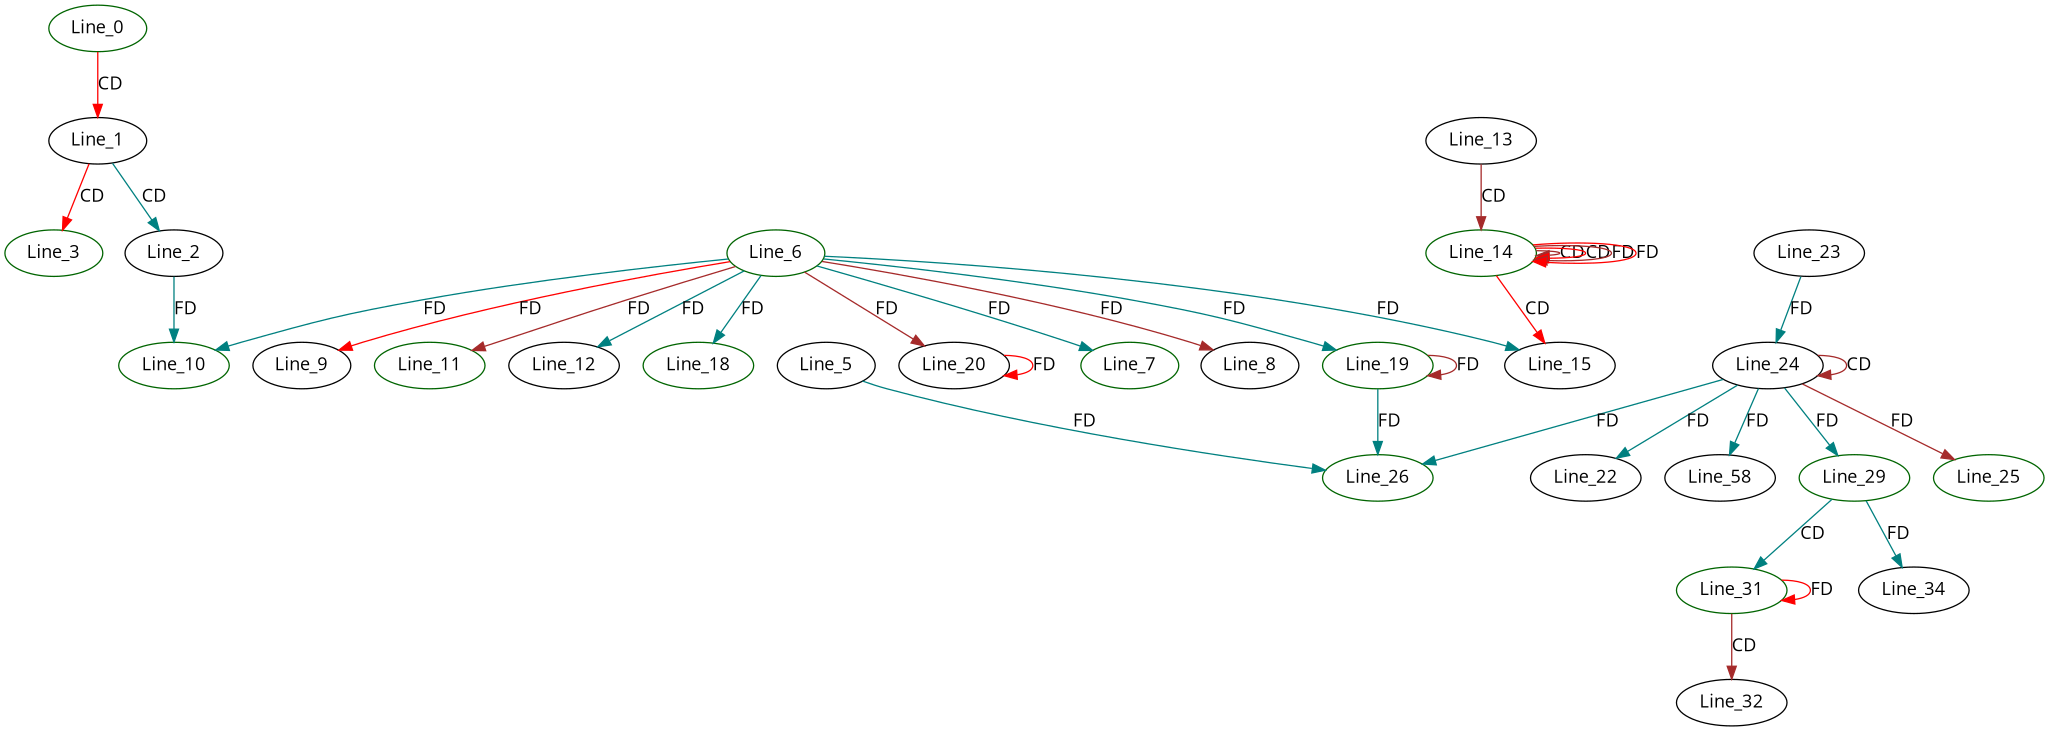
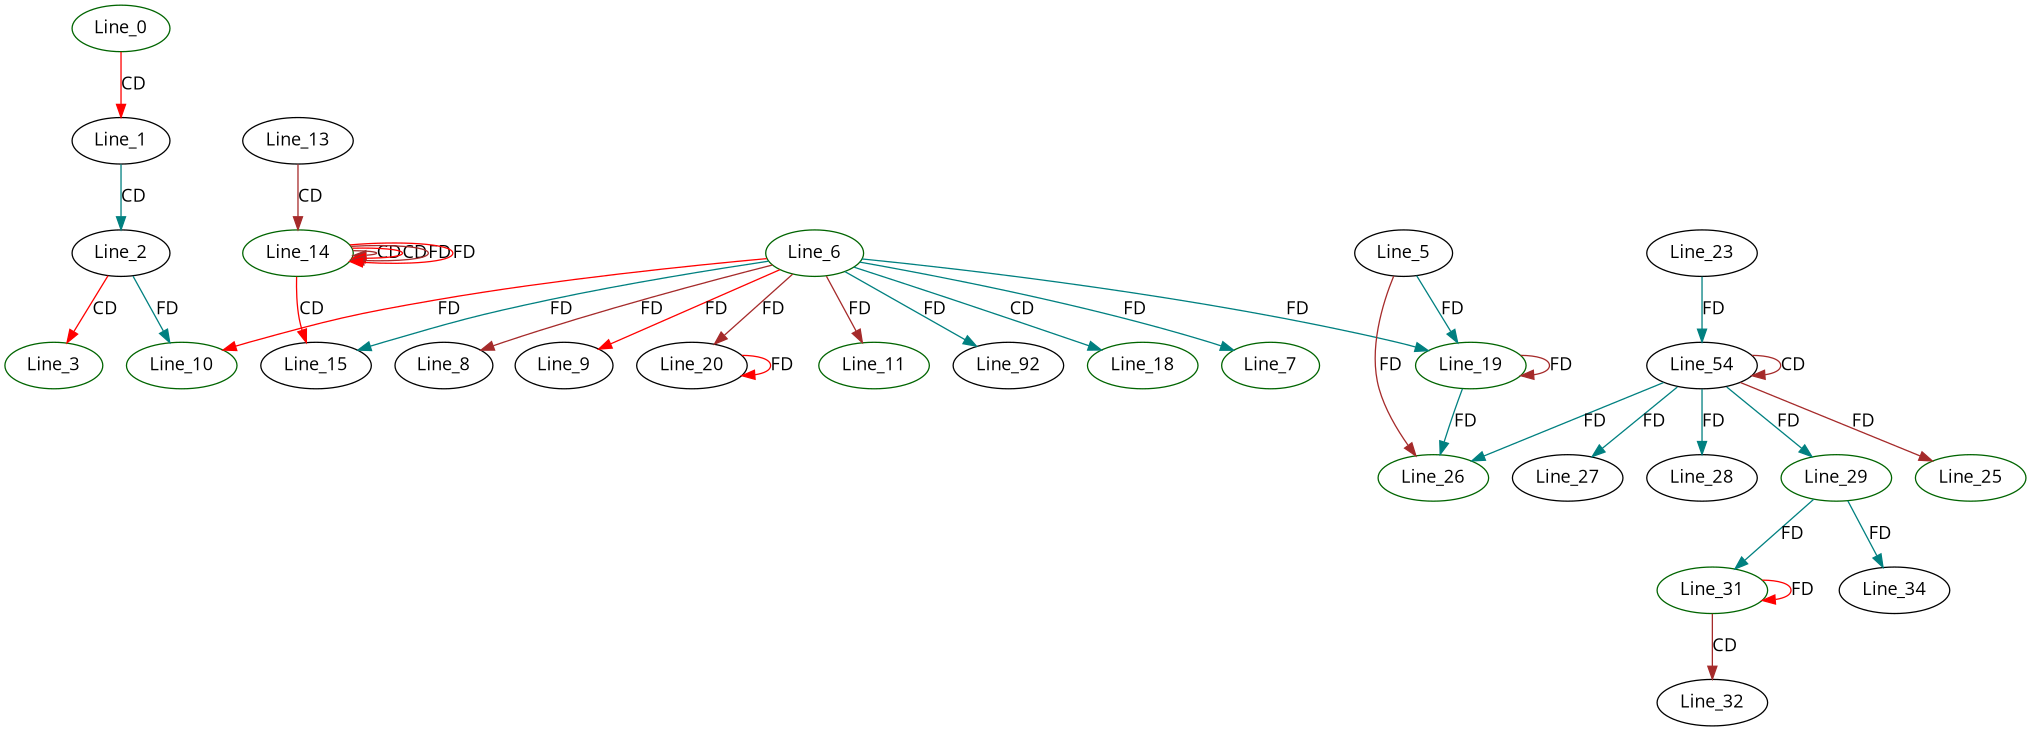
(78, 191) -> (91, 304)
(476, 291) -> (499, 290)
none -> (1434, 304)
(753, 309) -> (1023, 309)
(564, 366) -> (1008, 366)
(1768, 366) -> (1702, 366)
(1086, 433) -> (1375, 363)
(1586, 478) -> (1568, 478)
(1720, 478) -> (1702, 478)
(1813, 534) -> (1793, 534)
